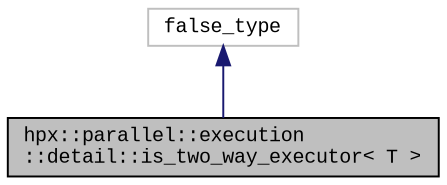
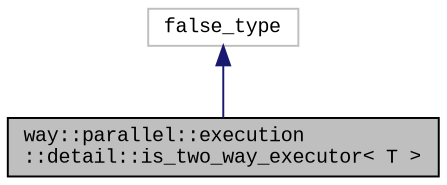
(223, 147) -> (223, 147)
